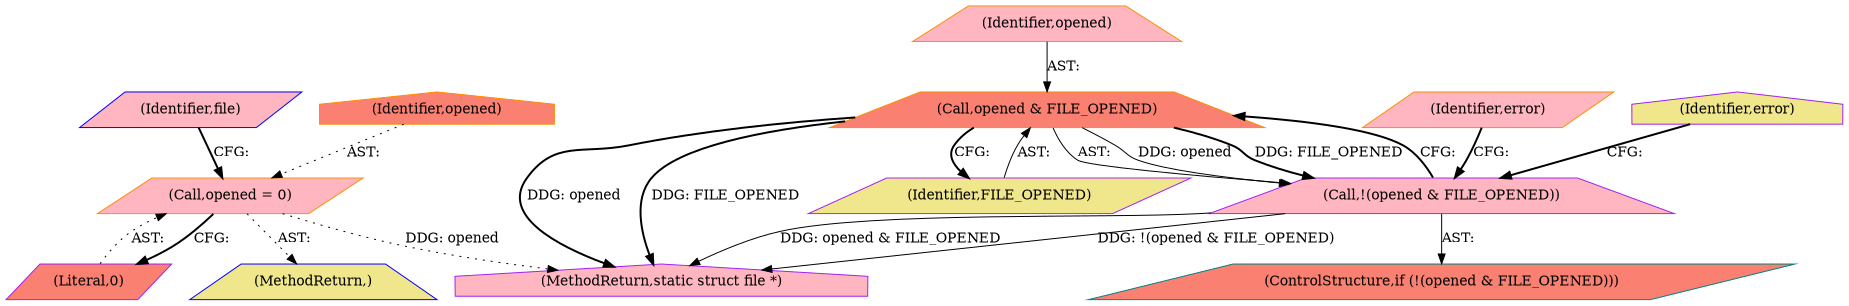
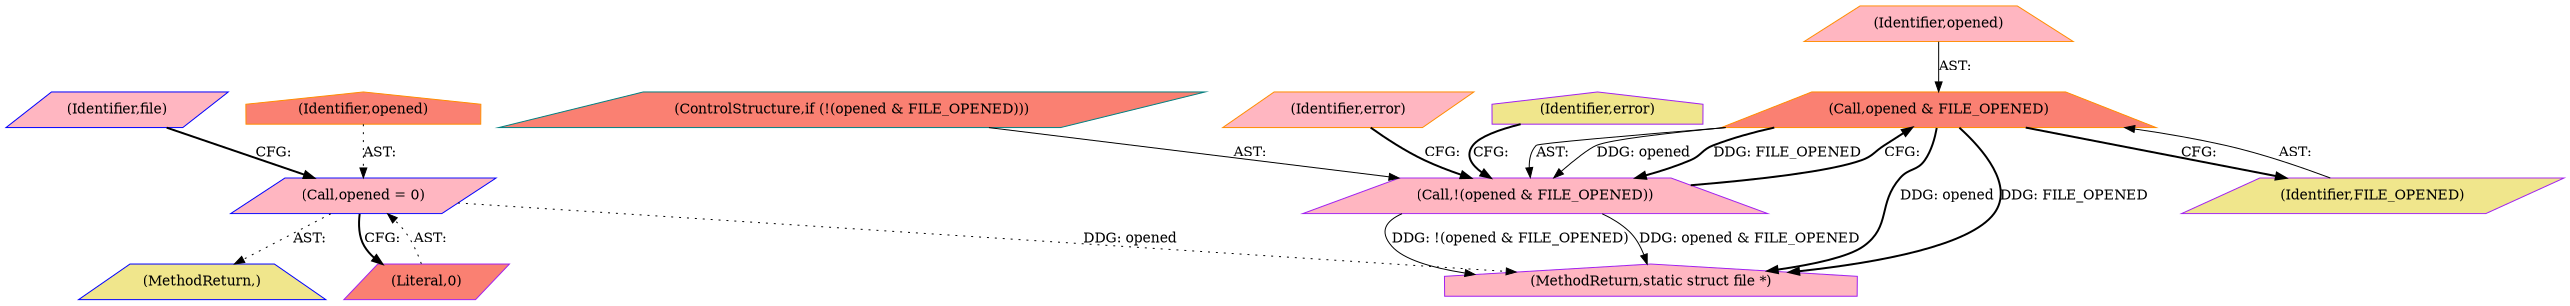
(230, 196) -> (363, 196)
(1442, 234) -> (1189, 152)
